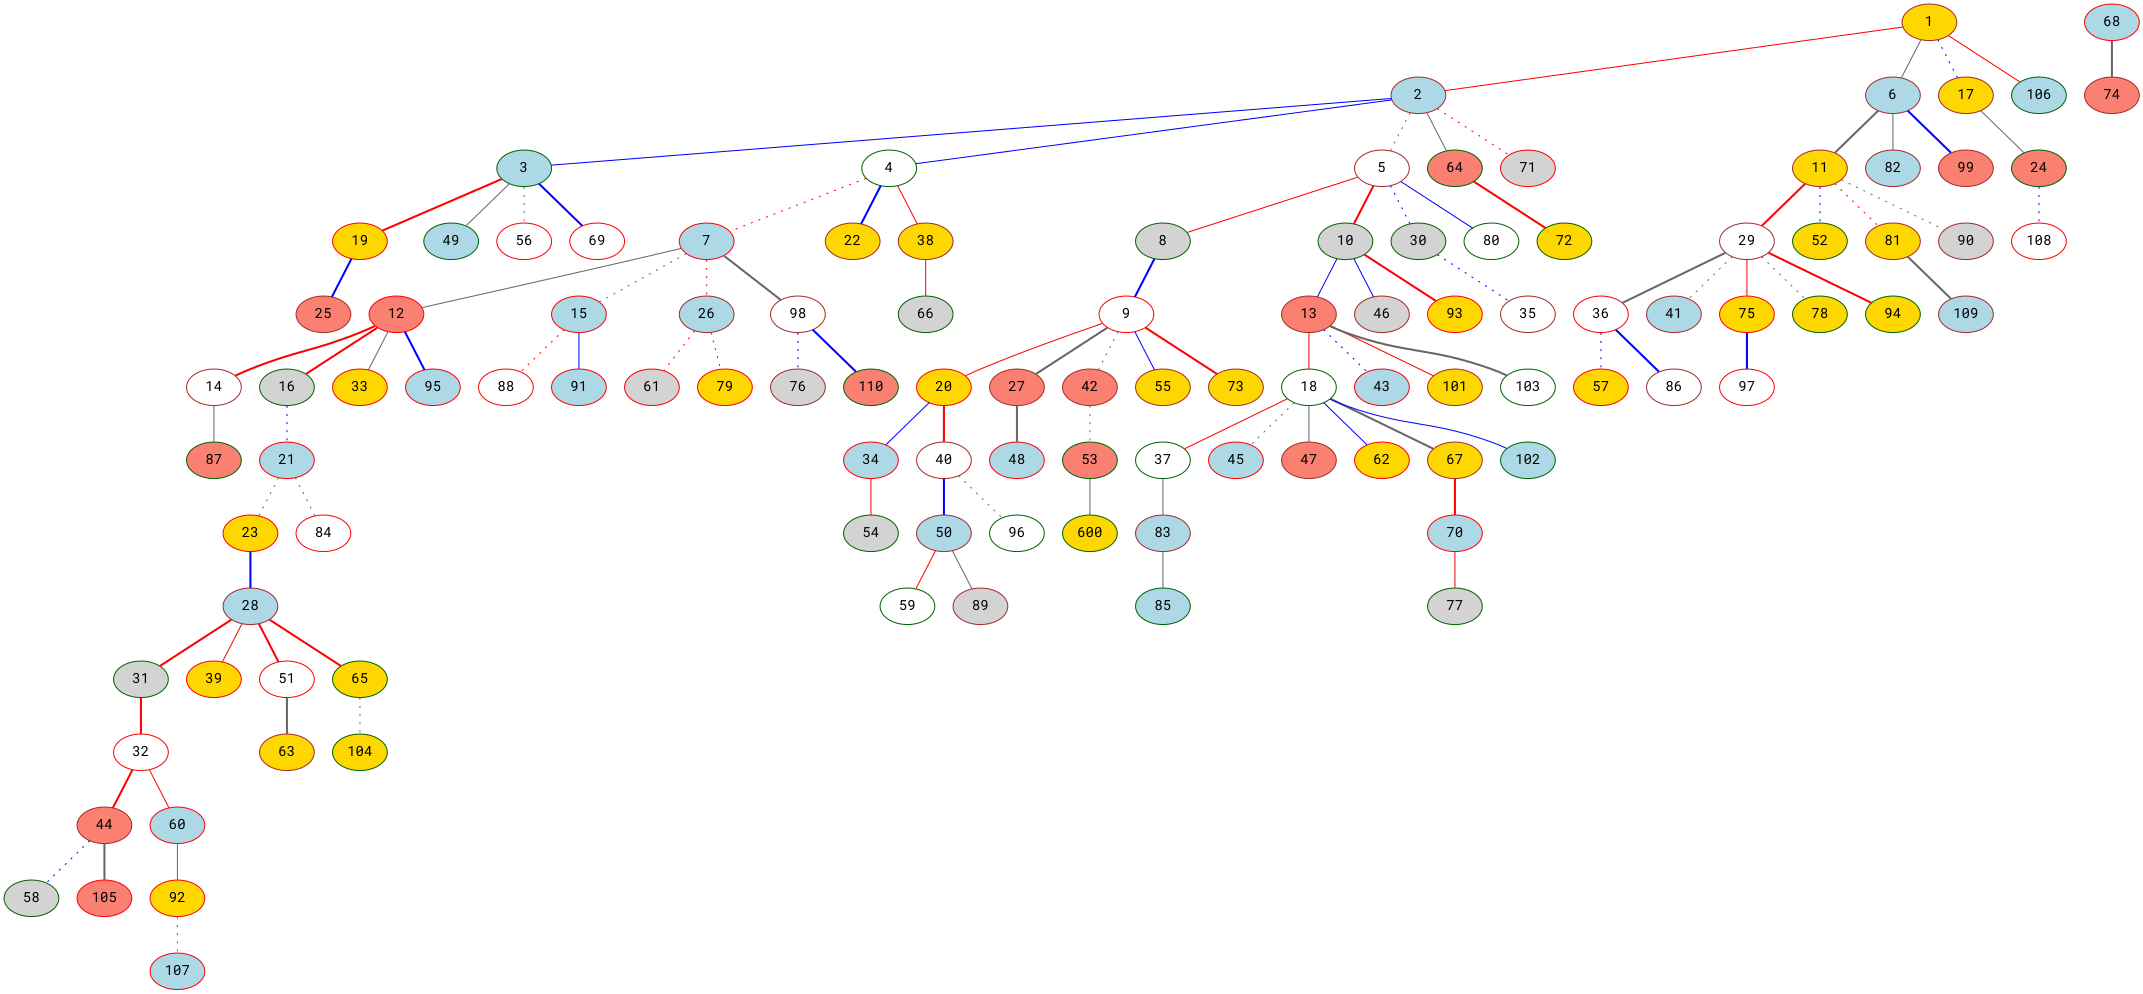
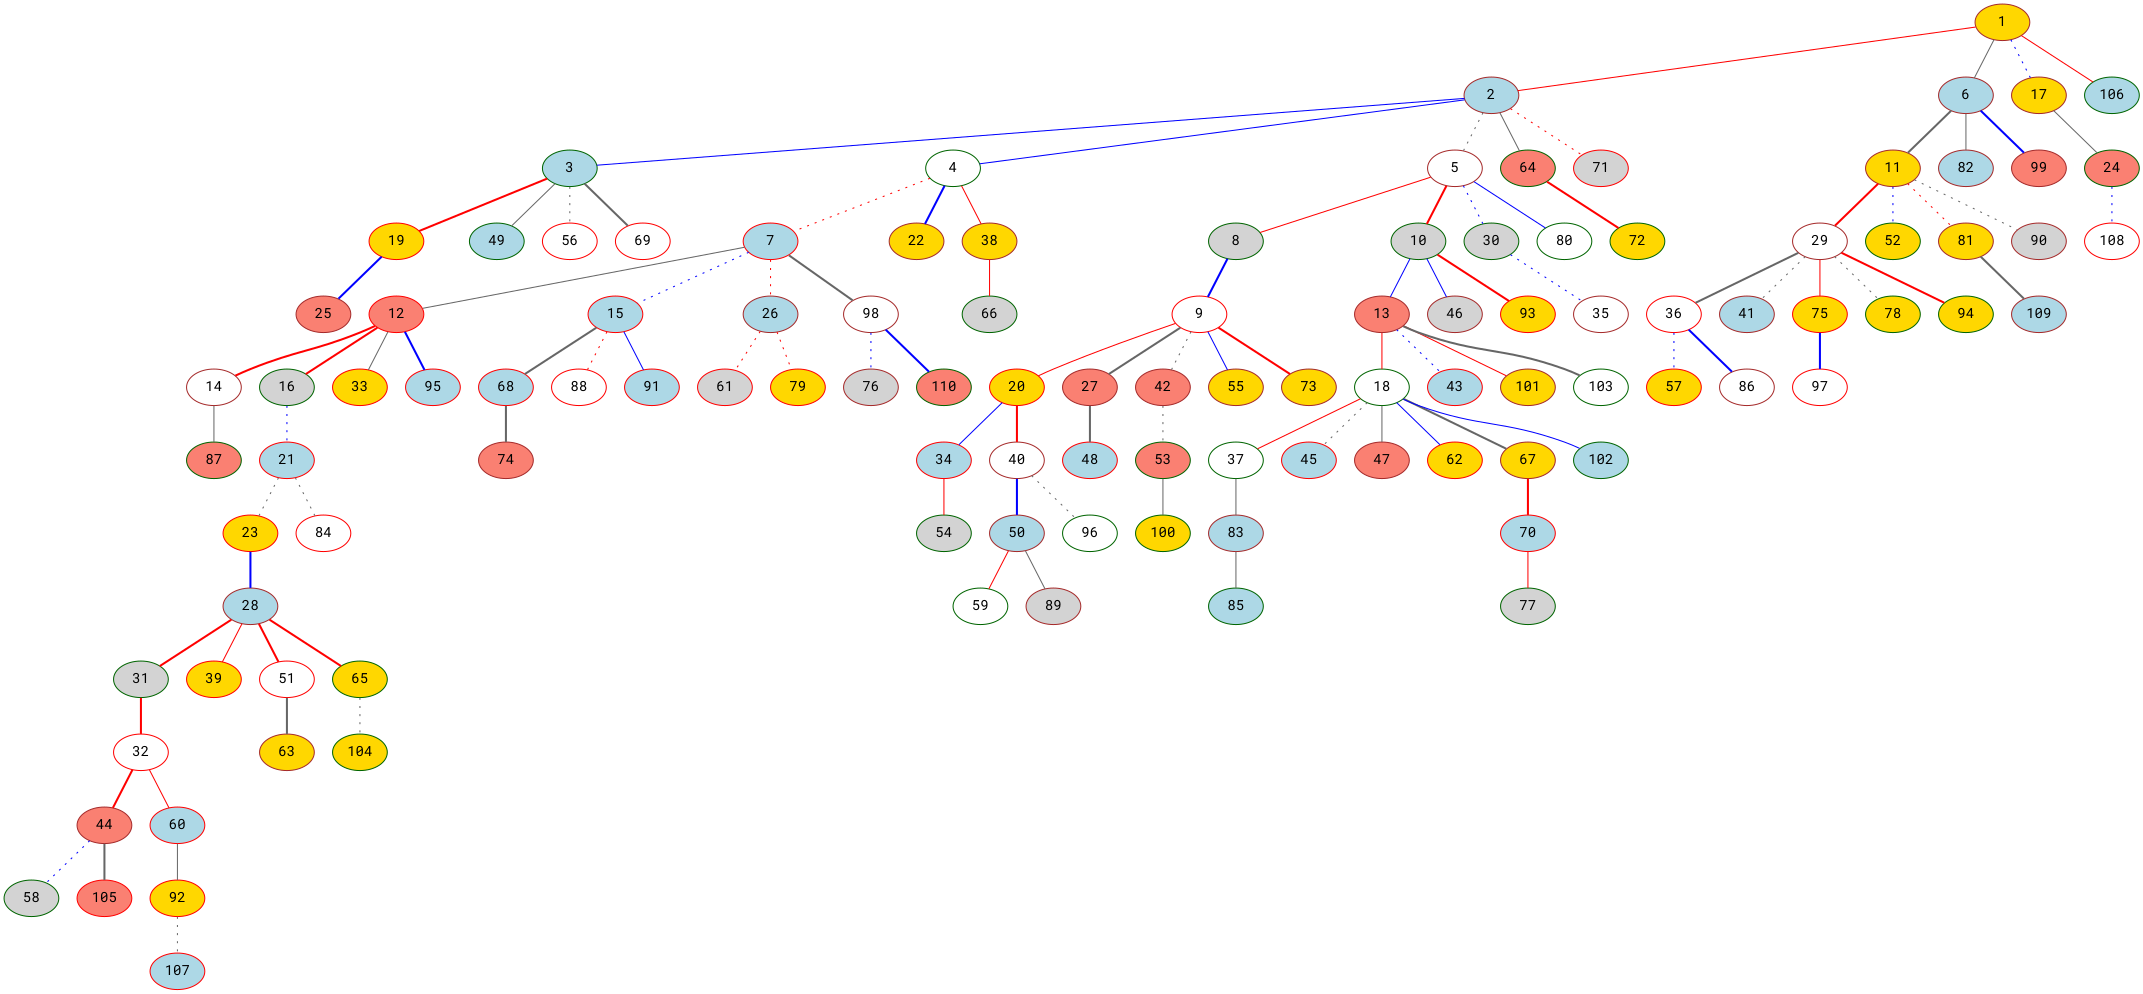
(561, 205) -> (606, 205)
(643, 278) -> (693, 278)
none -> (561, 351)
(1090, 533) -> (1163, 533)
